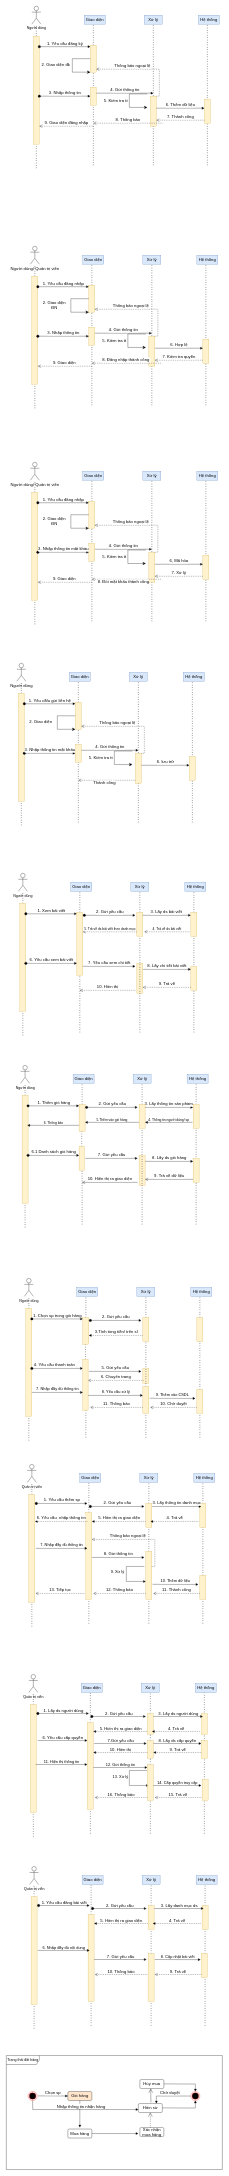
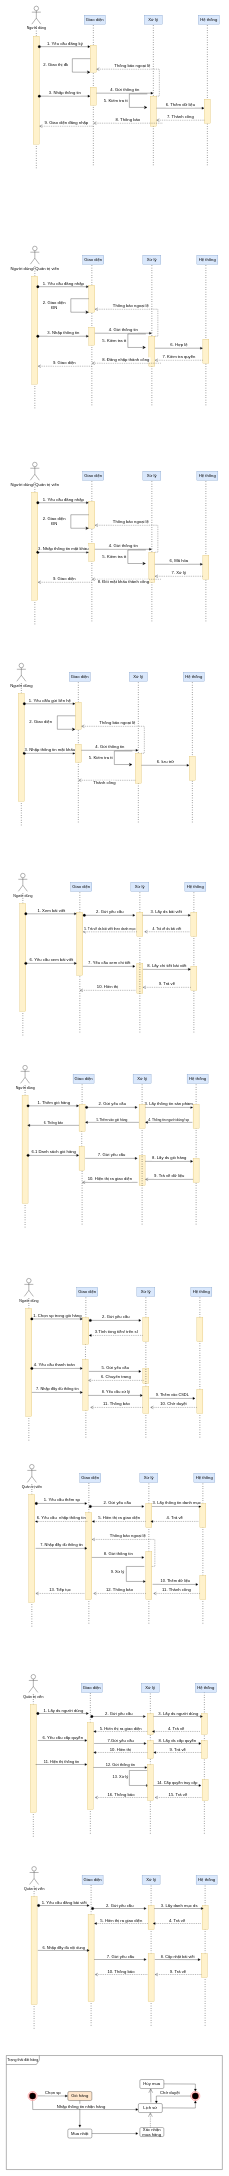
(56, 65) -> (56, 65)
(150, 2108) -> (150, 2108)
(80, 2133) -> (80, 2133)
